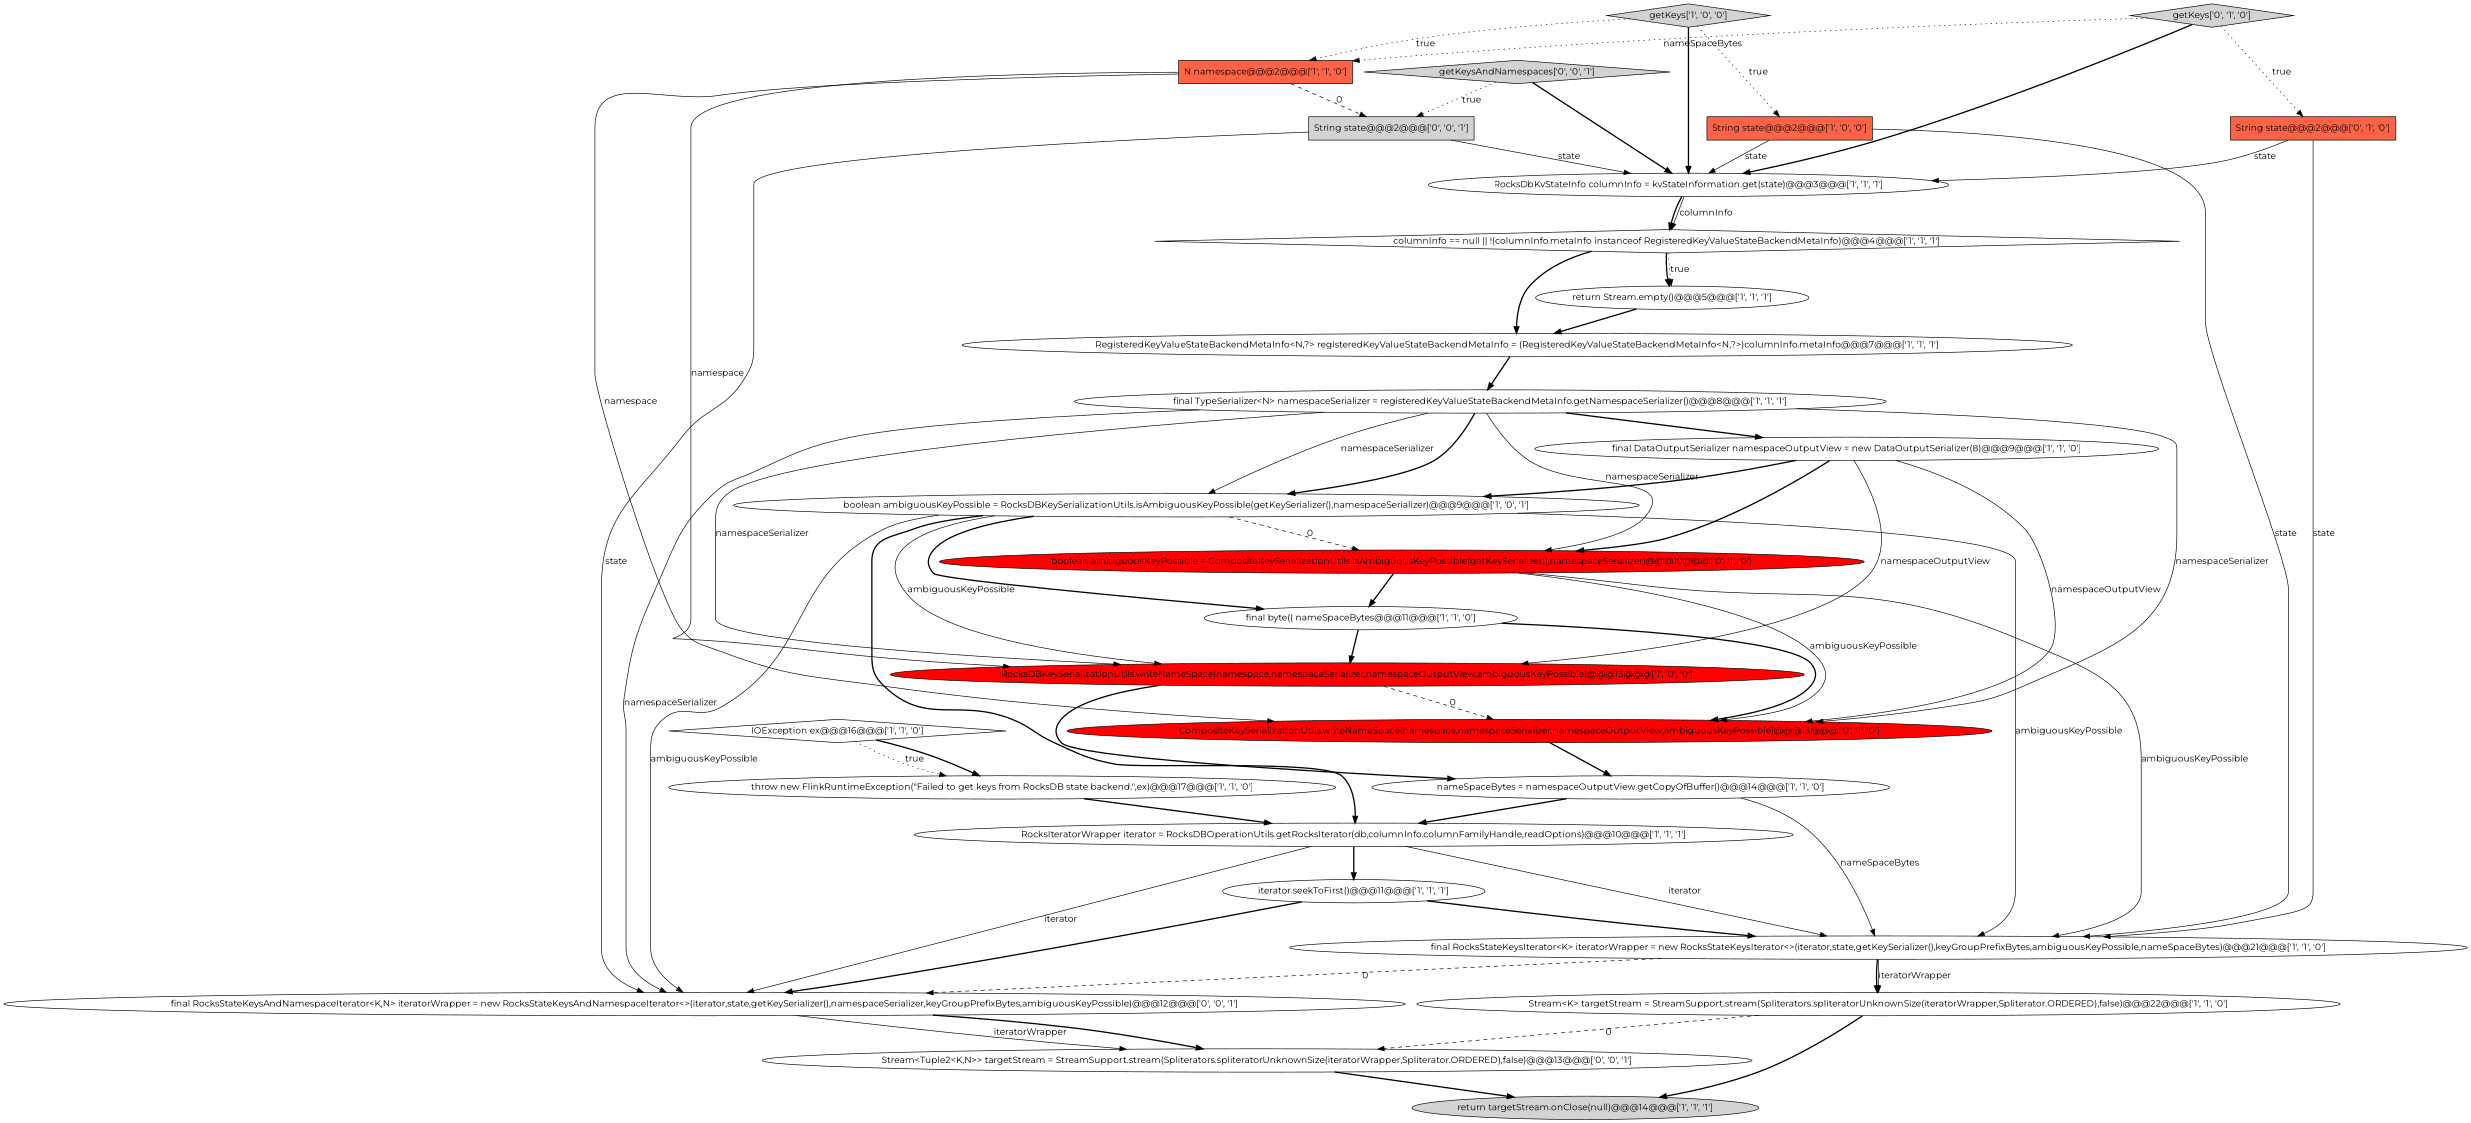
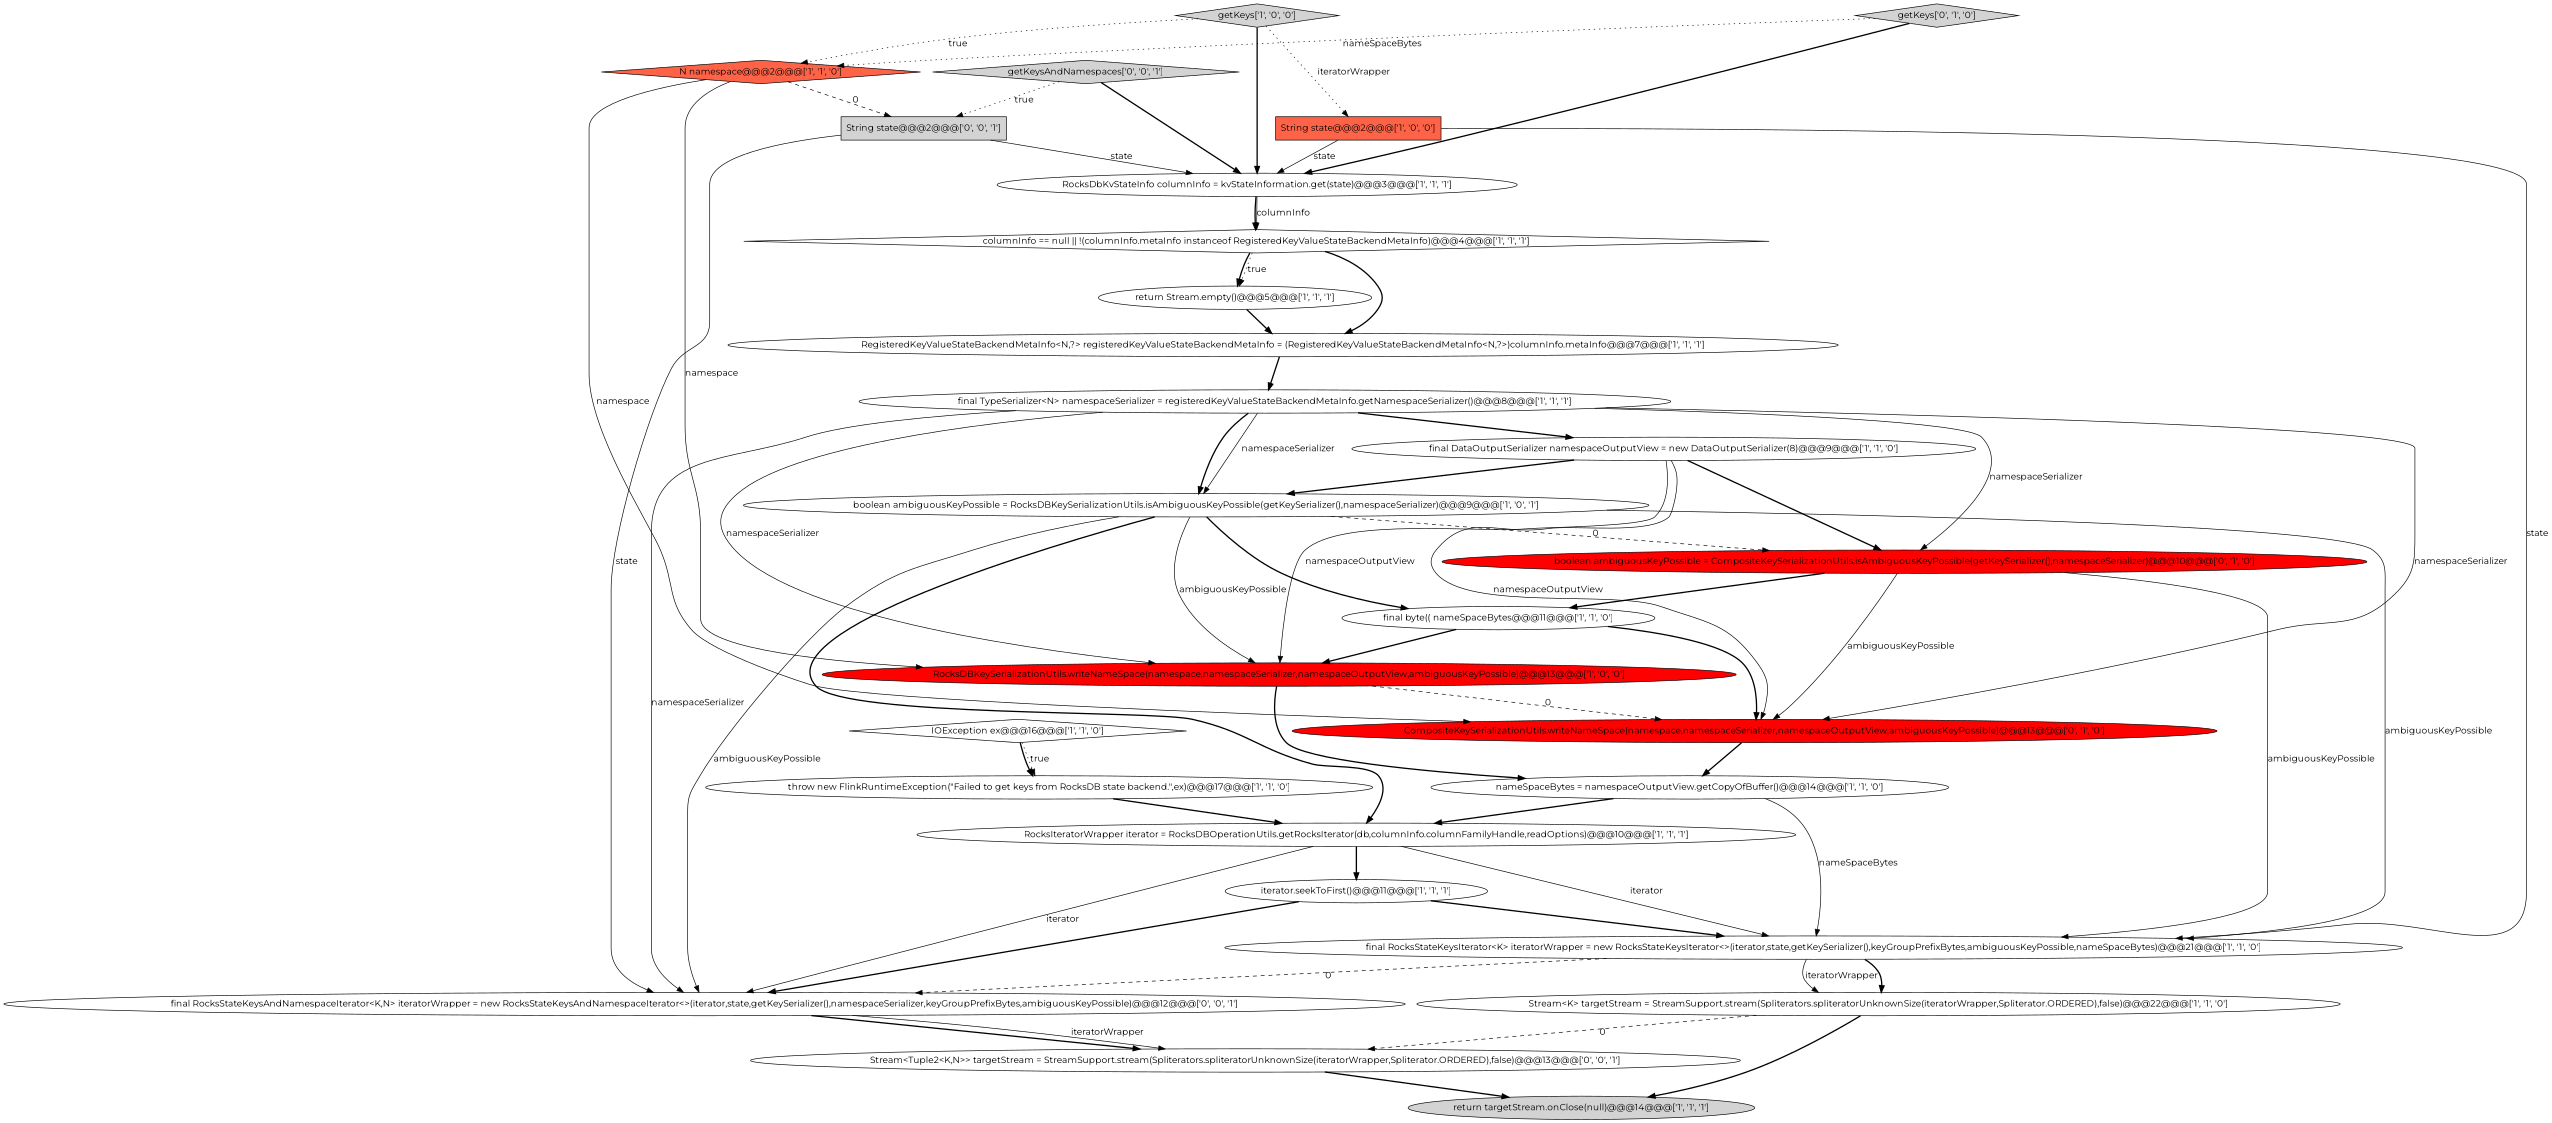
(1266, 72) -> (761, 72)
(1759, 72) -> (1354, 72)
(2313, 128) -> none
